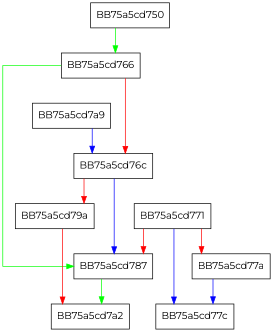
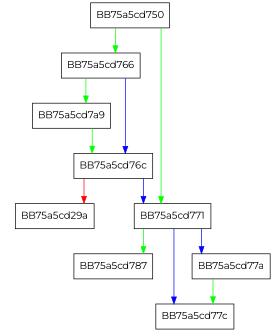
(125, 112) -> (125, 112)
none -> (161, 112)
(92, 137) -> (92, 137)
(3, 169) -> (86, 87)
(114, 213) -> (143, 187)
(55, 216) -> (55, 216)
(143, 238) -> (143, 238)
(201, 238) -> (201, 238)
(213, 288) -> (213, 288)
(90, 317) -> none
